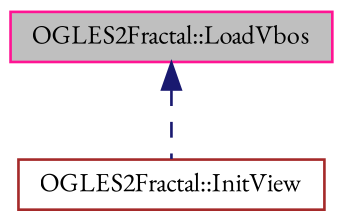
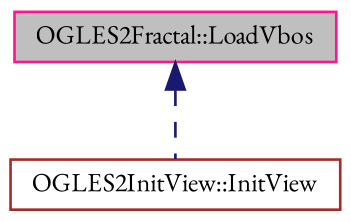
(171, 185) -> (175, 185)
